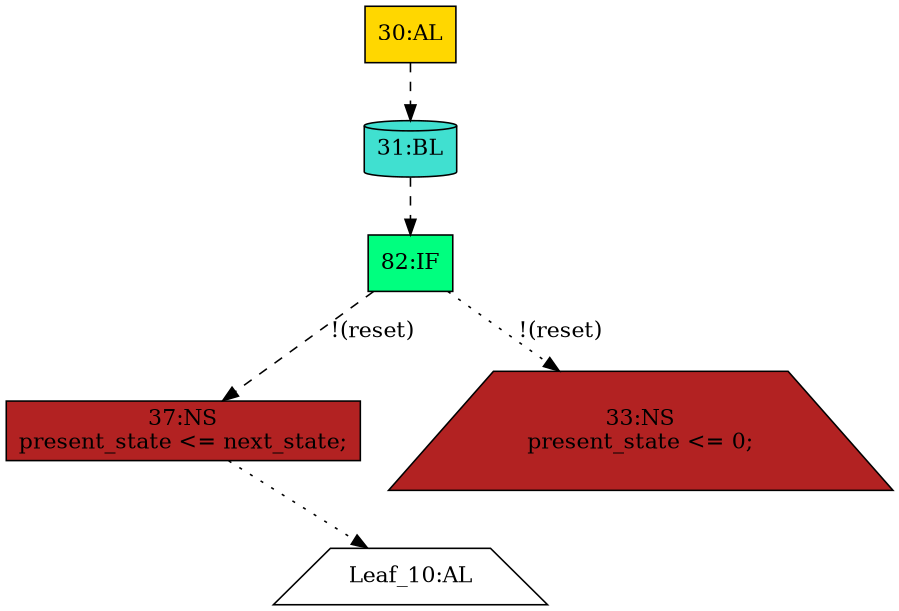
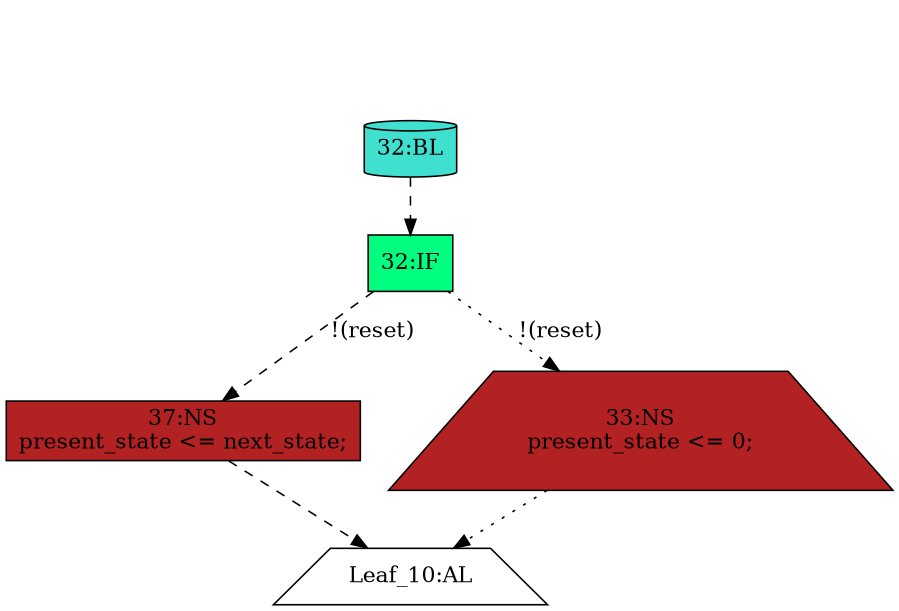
(410, 34) -> none
(410, 149) -> (410, 149)
(410, 263) -> (410, 263)
(291, 500) -> (291, 500)
none -> (507, 515)
